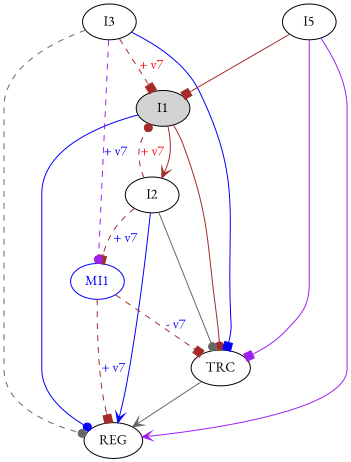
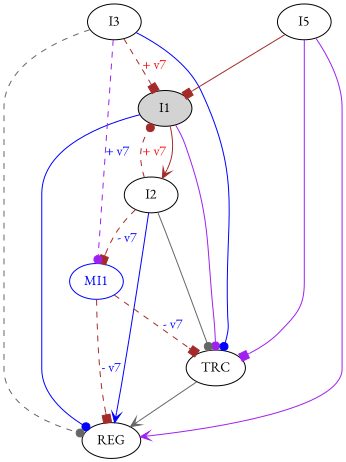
(226, 168) -> (226, 171)
(206, 231) -> (206, 231)
(126, 238) -> (127, 238)
(114, 368) -> (111, 368)
